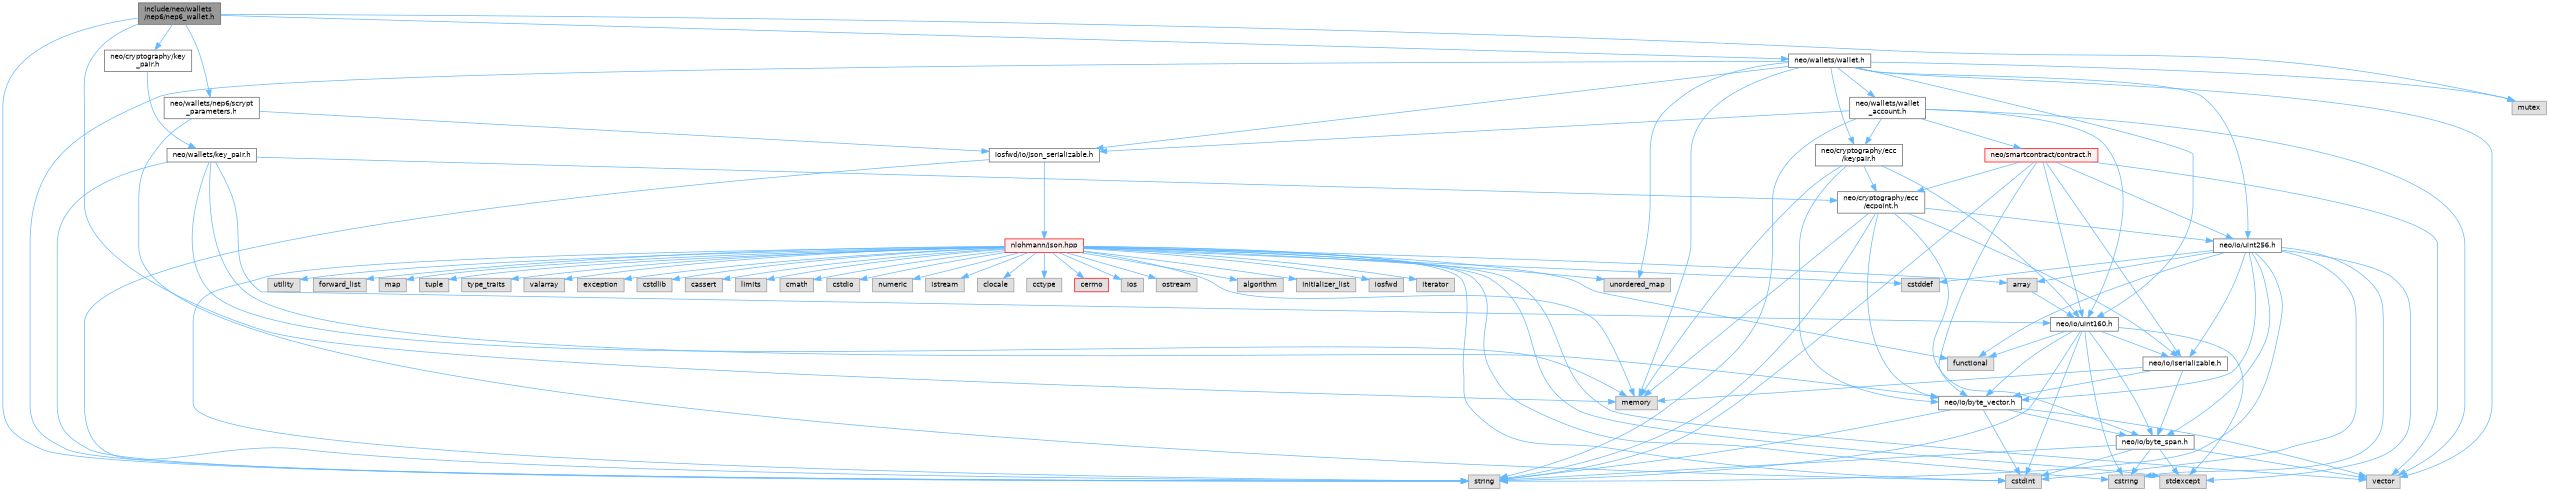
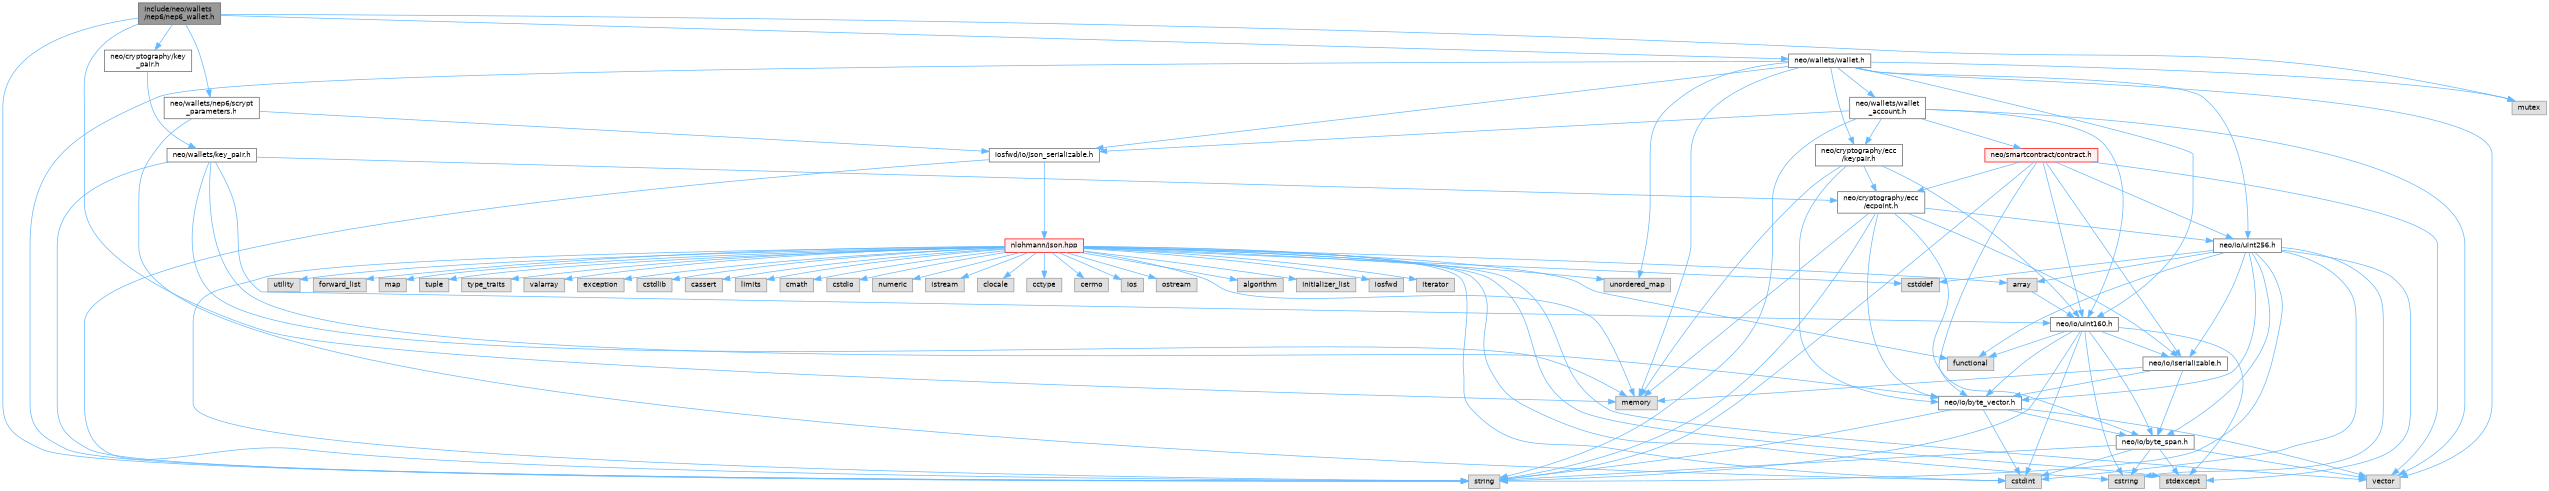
(1092, 285) -> (1092, 285)
